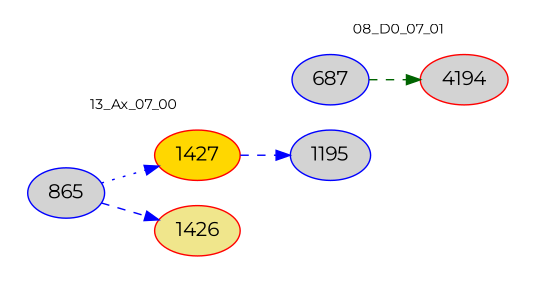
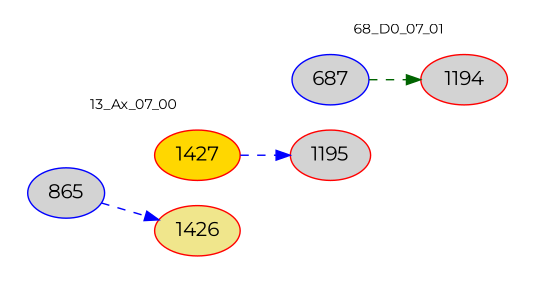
(399, 30) -> (399, 30)
(464, 80) -> (464, 80)
(330, 155) -> (330, 155)
(123, 177) -> none
